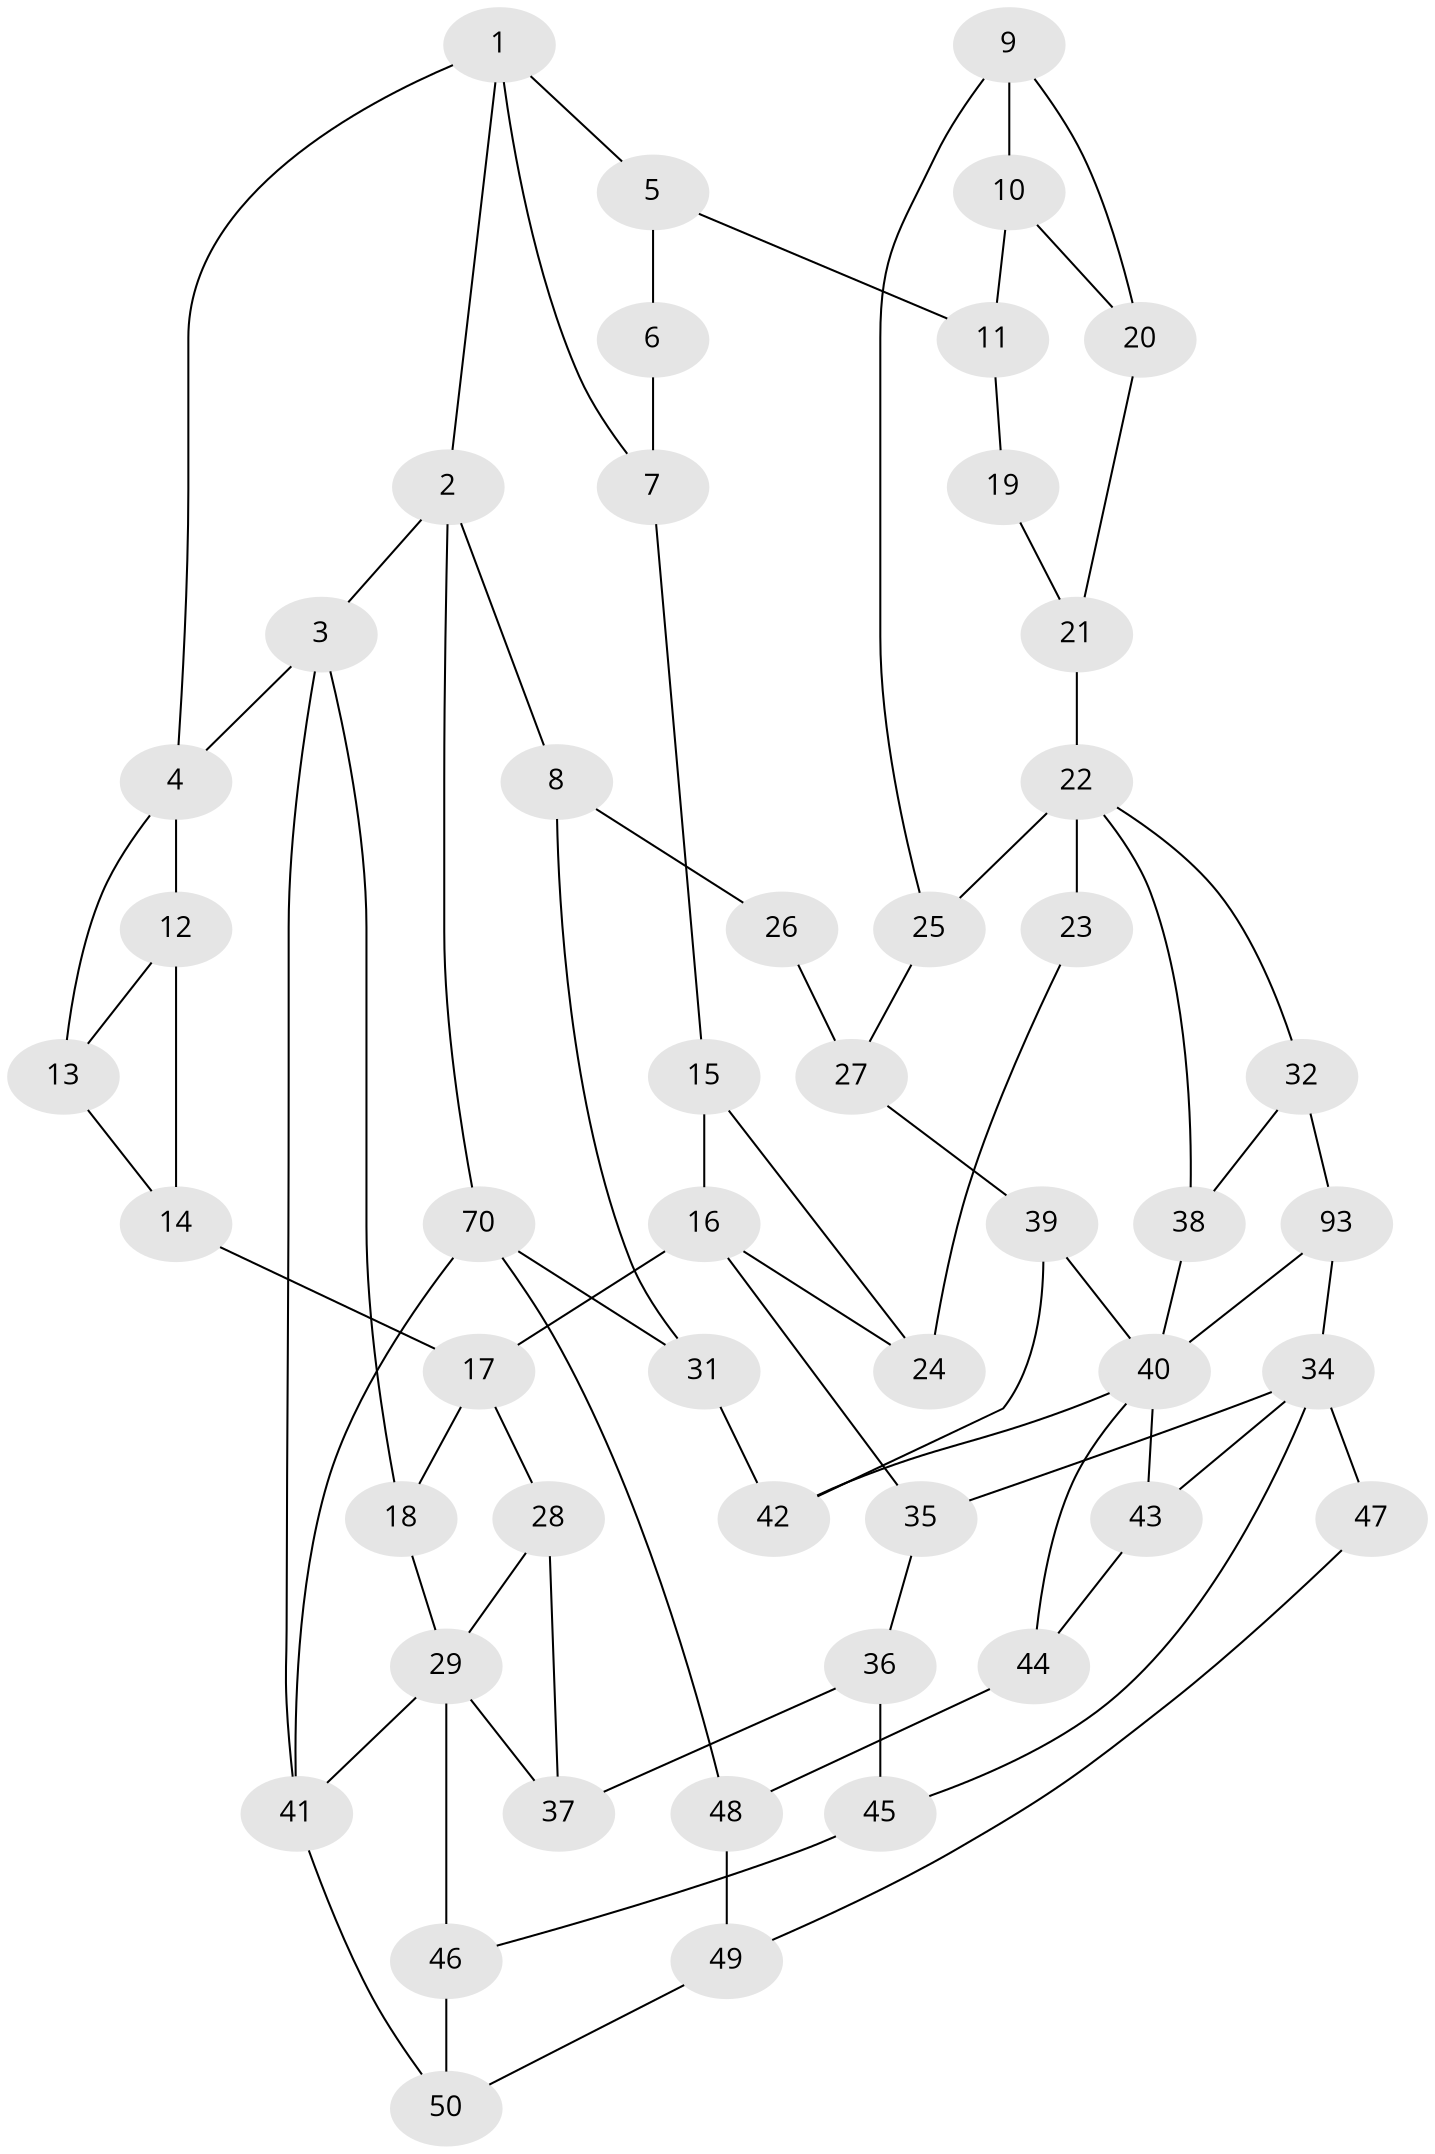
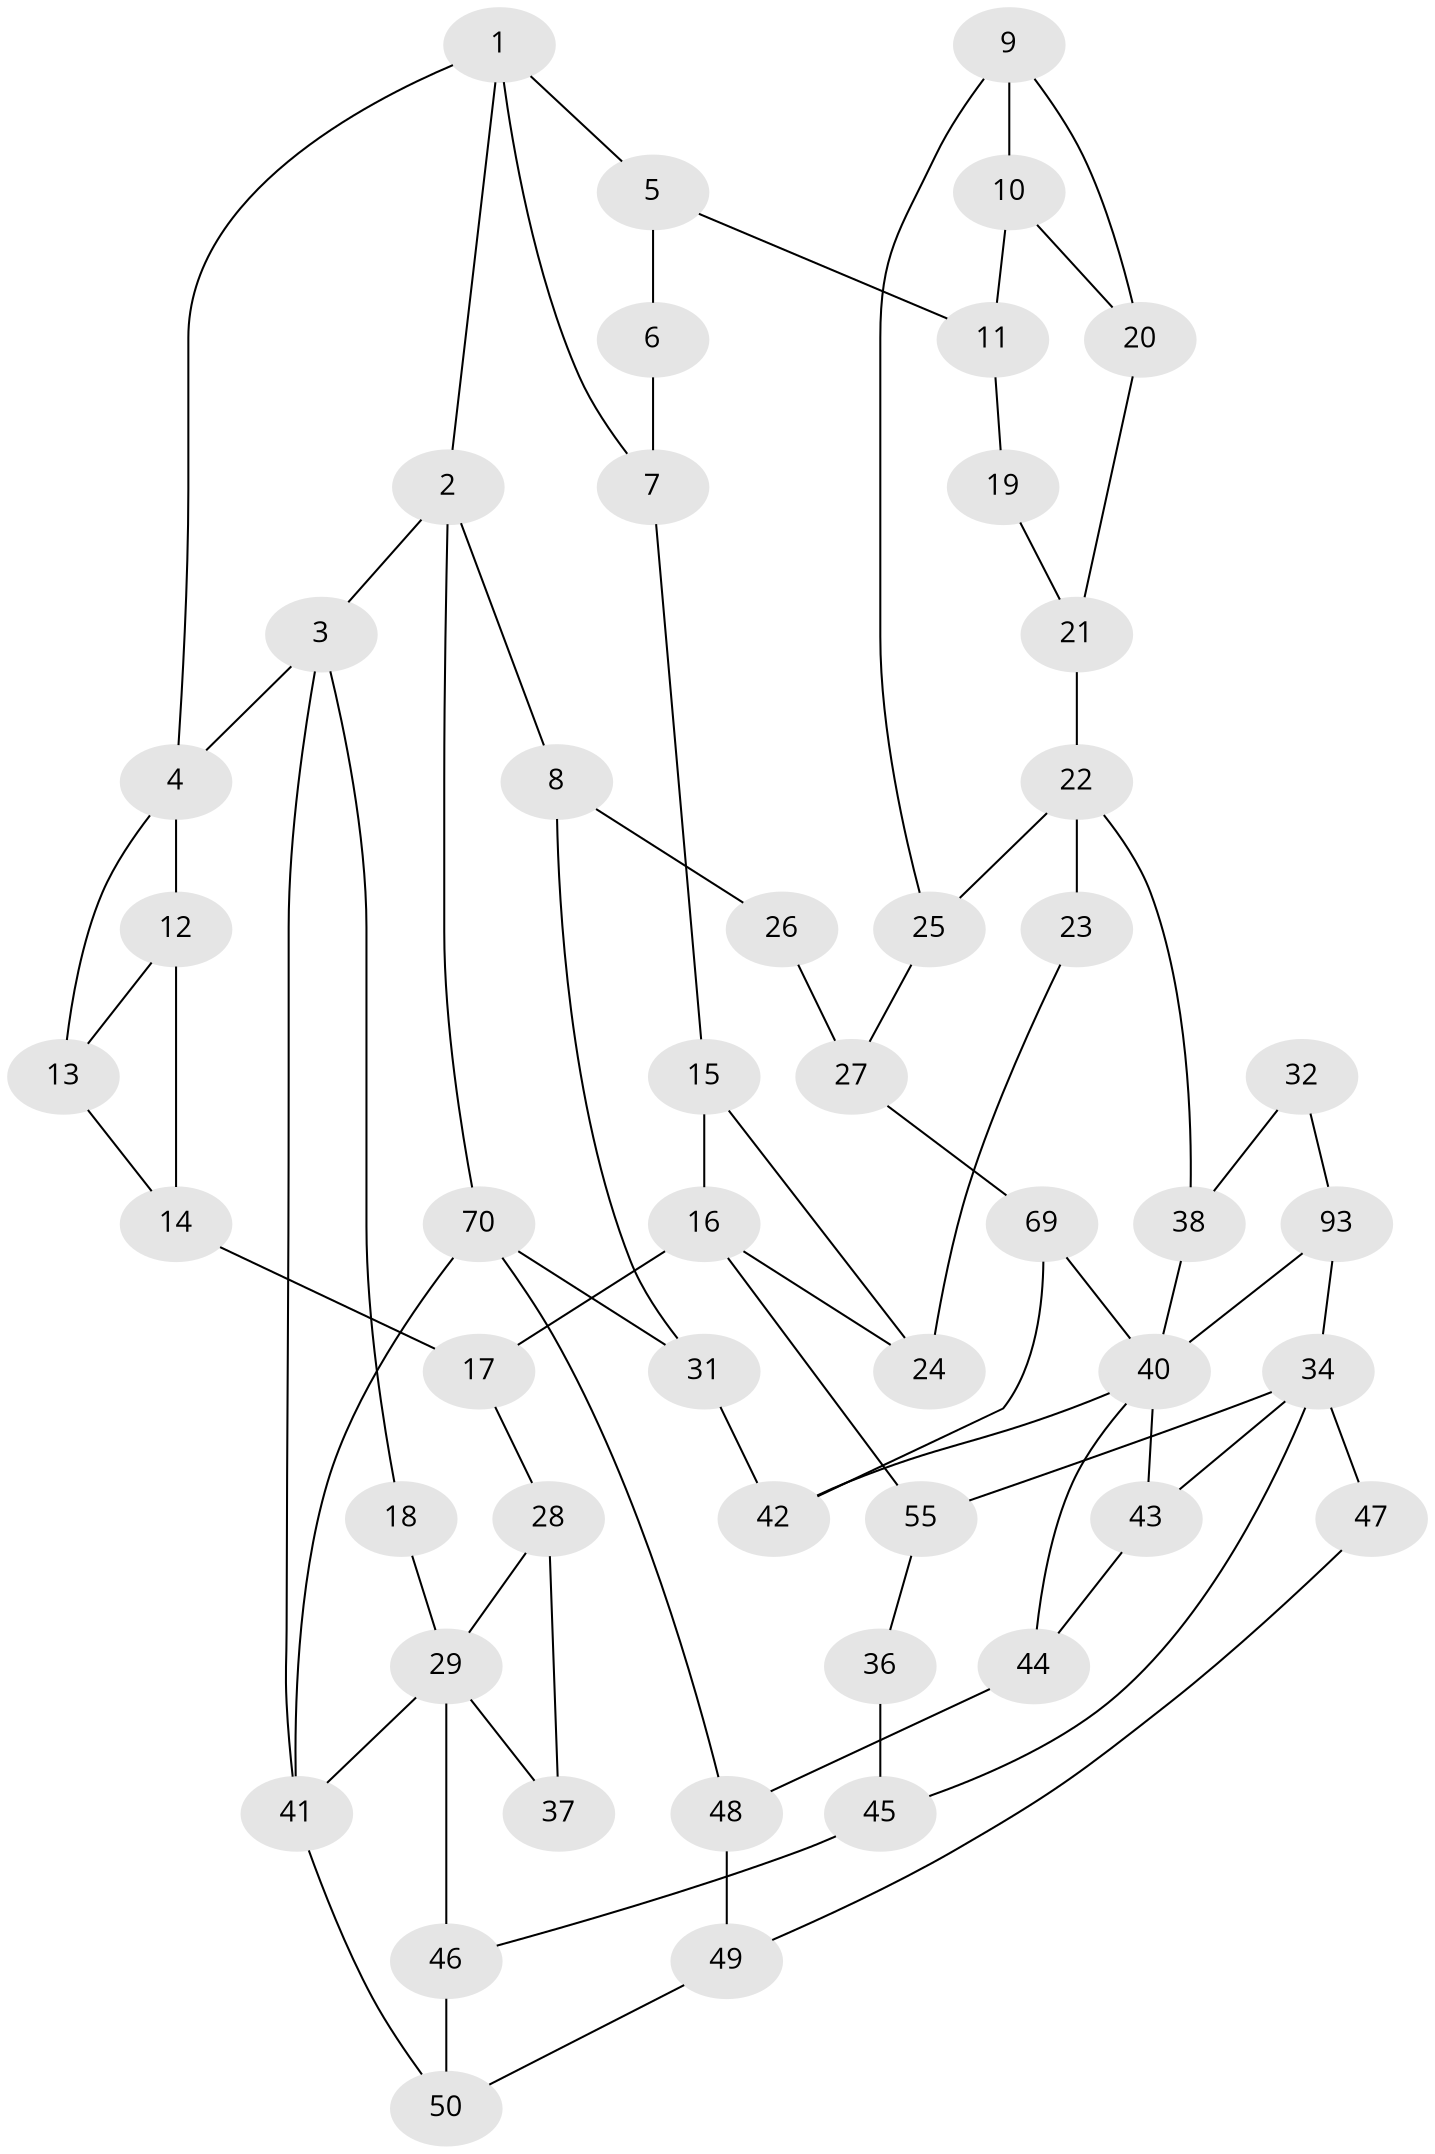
(1228, 906) -> none
(1042, 1224) -> (1042, 1224)
(440, 1445) -> none
(921, 1519) -> (921, 1519)
(725, 1738) -> none
